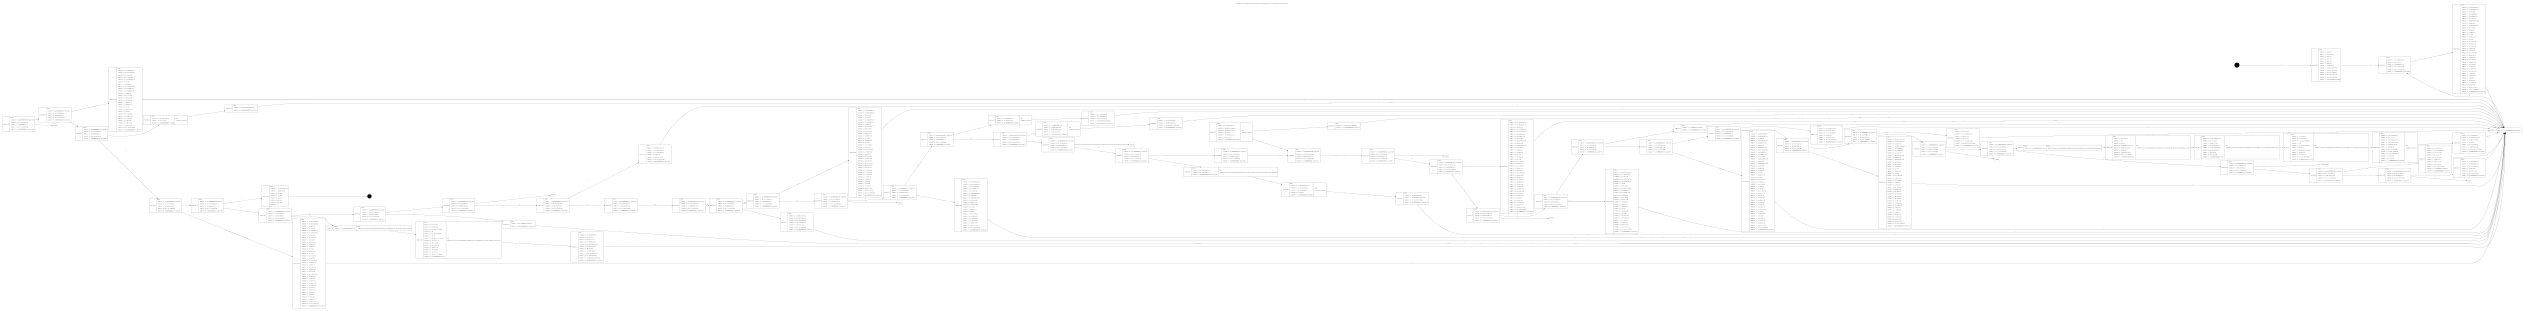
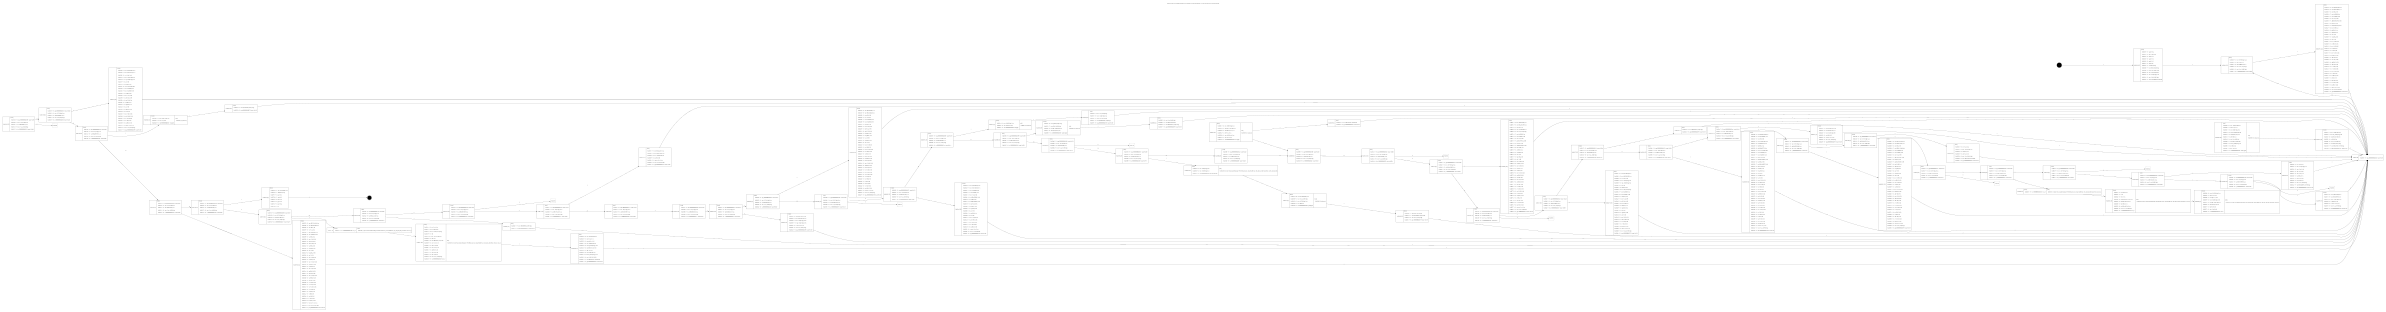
(2326, 147) -> none
